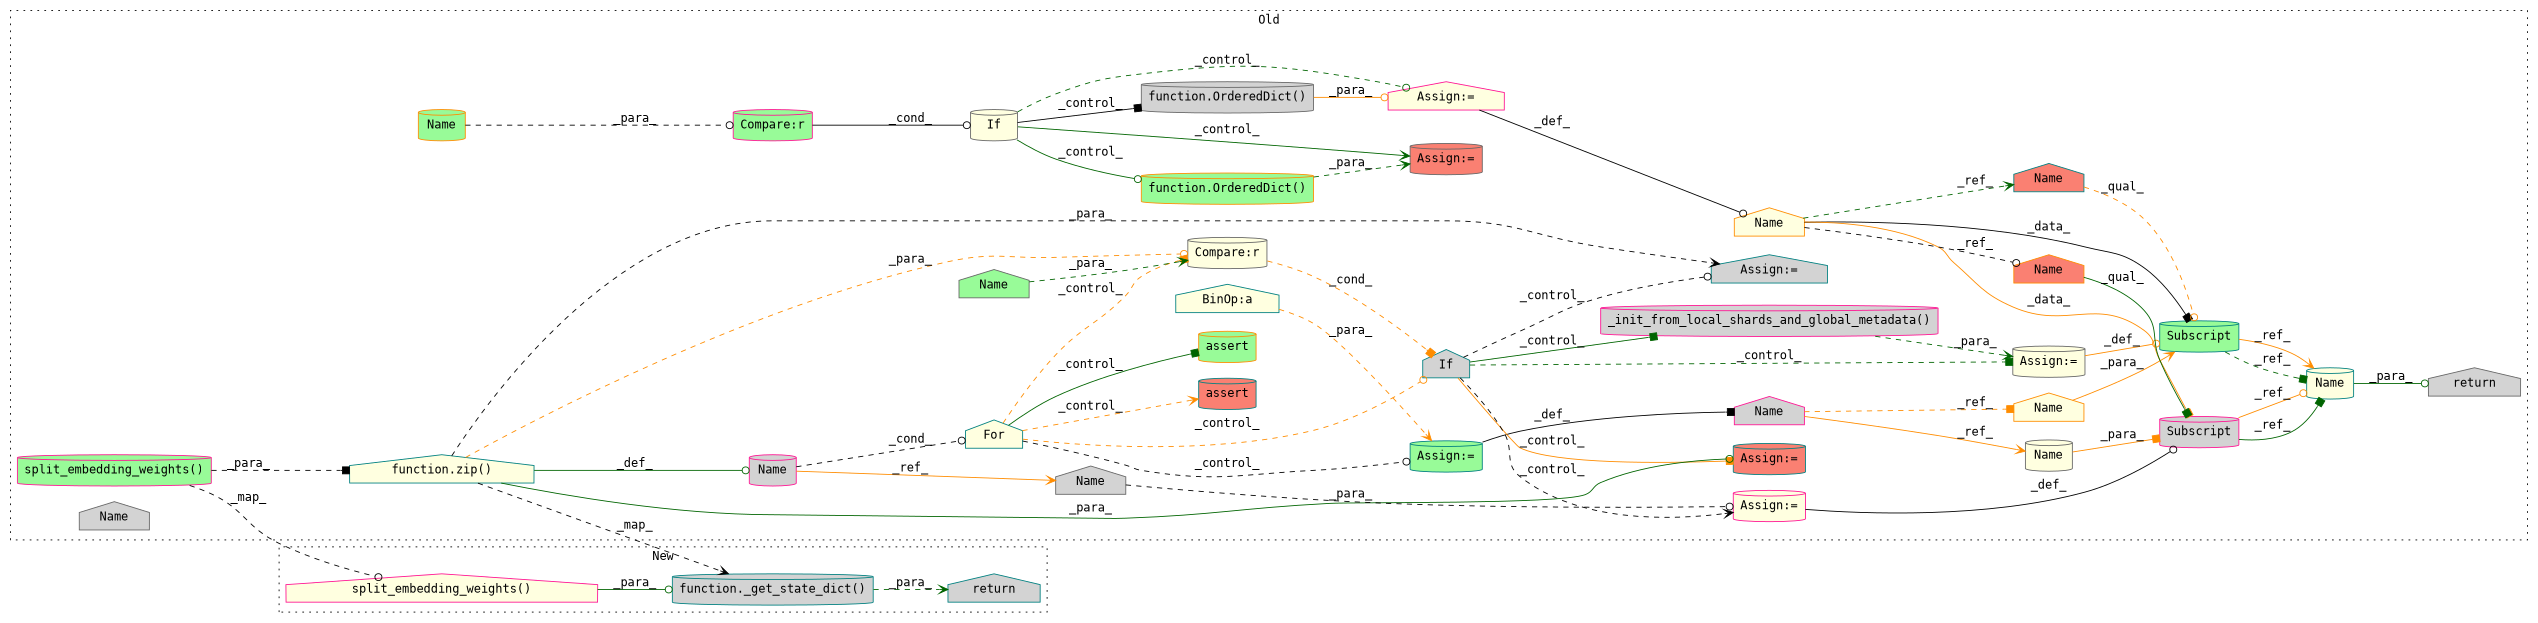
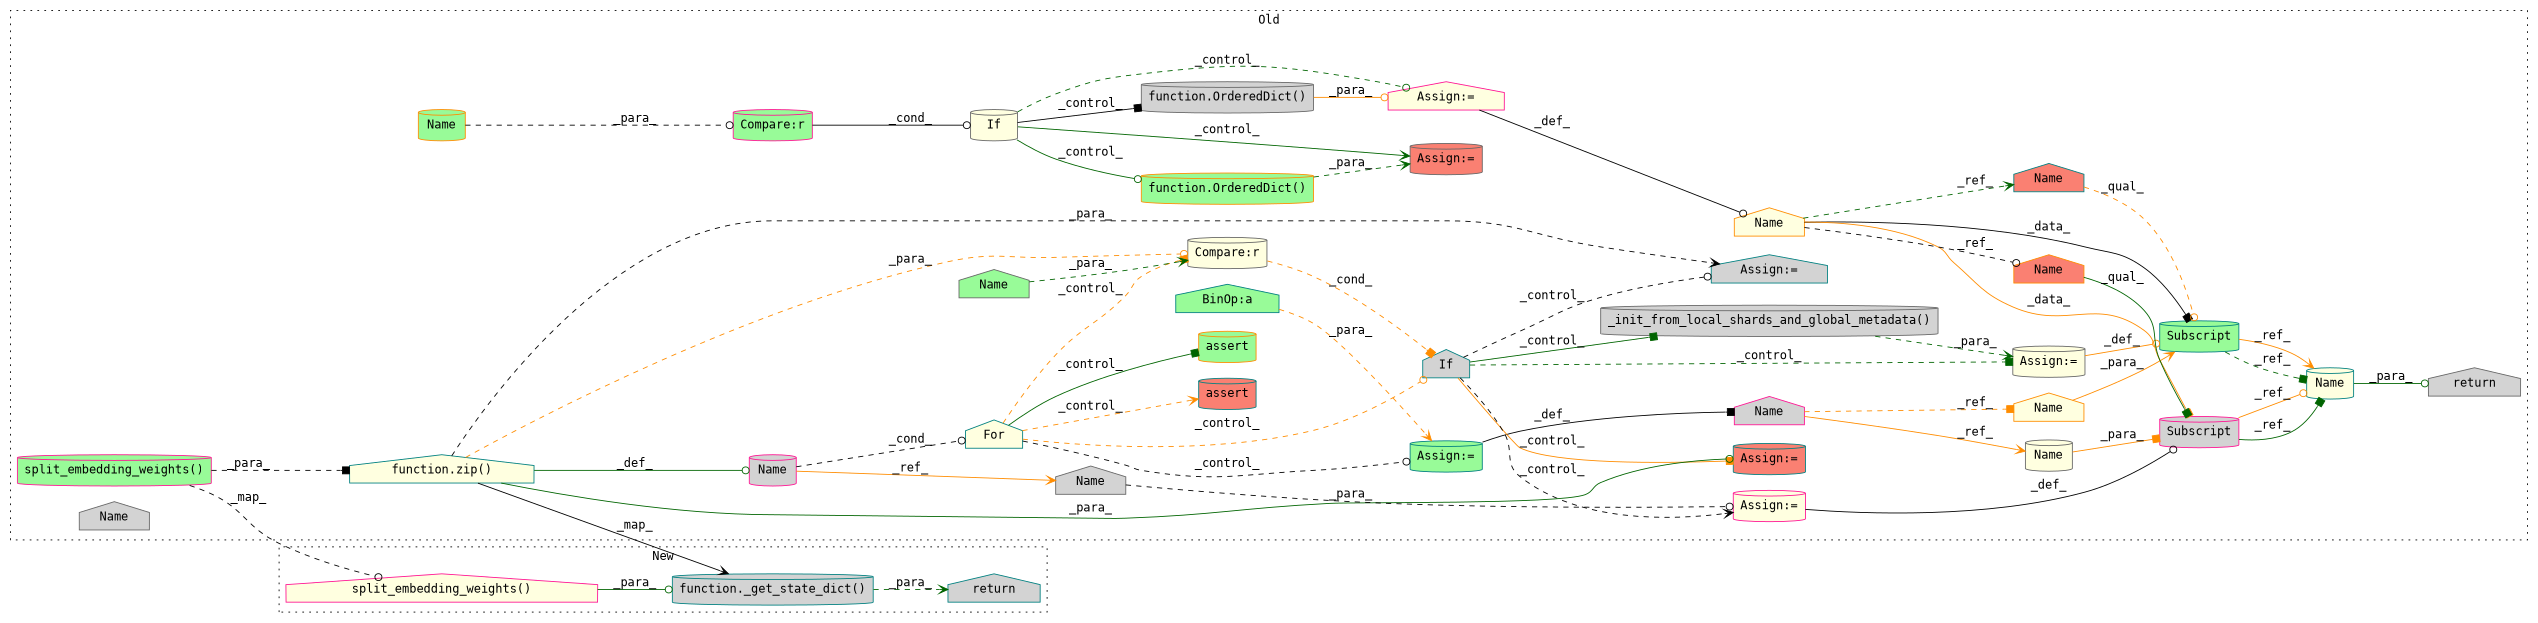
(1227, 300) -> (1227, 300)
(1769, 321) -> (1769, 321)
(599, 527) -> (599, 527)
